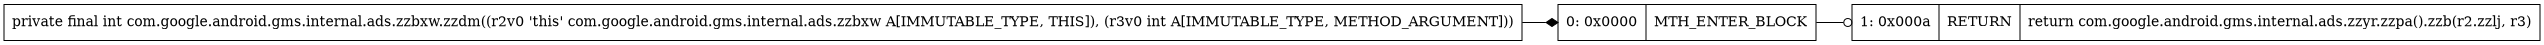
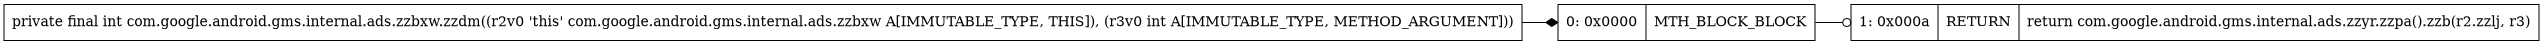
(1731, 22) -> (1730, 22)
